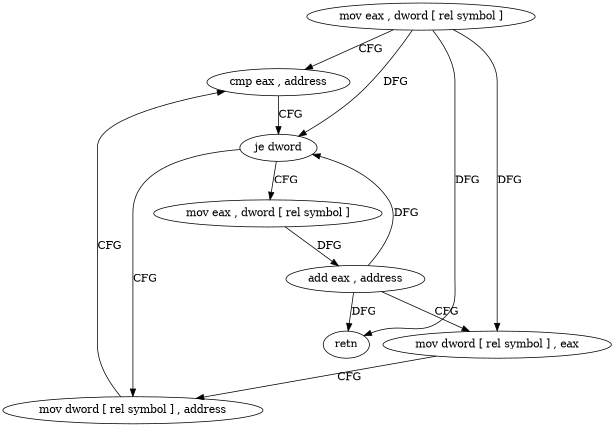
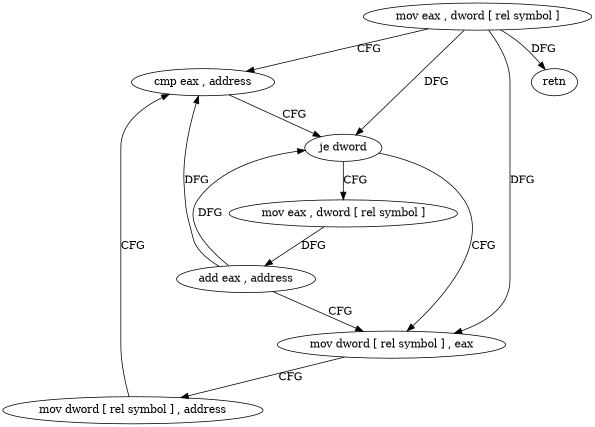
(133, 233) -> (471, 222)
(351, 308) -> (184, 190)
